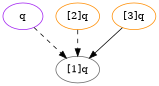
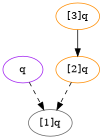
(109, 40) -> (78, 39)
